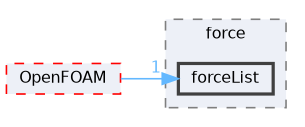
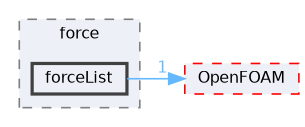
(141, 79) -> (150, 79)
